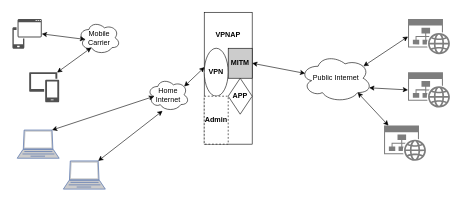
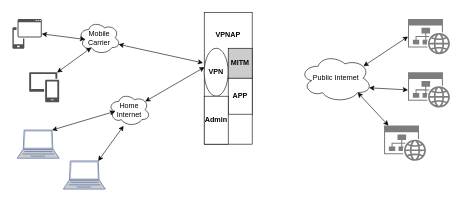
none -> (161, 54)
(279, 68) -> none
(168, 95) -> (129, 110)
(240, 96) -> (240, 96)
(216, 120) -> (216, 120)
